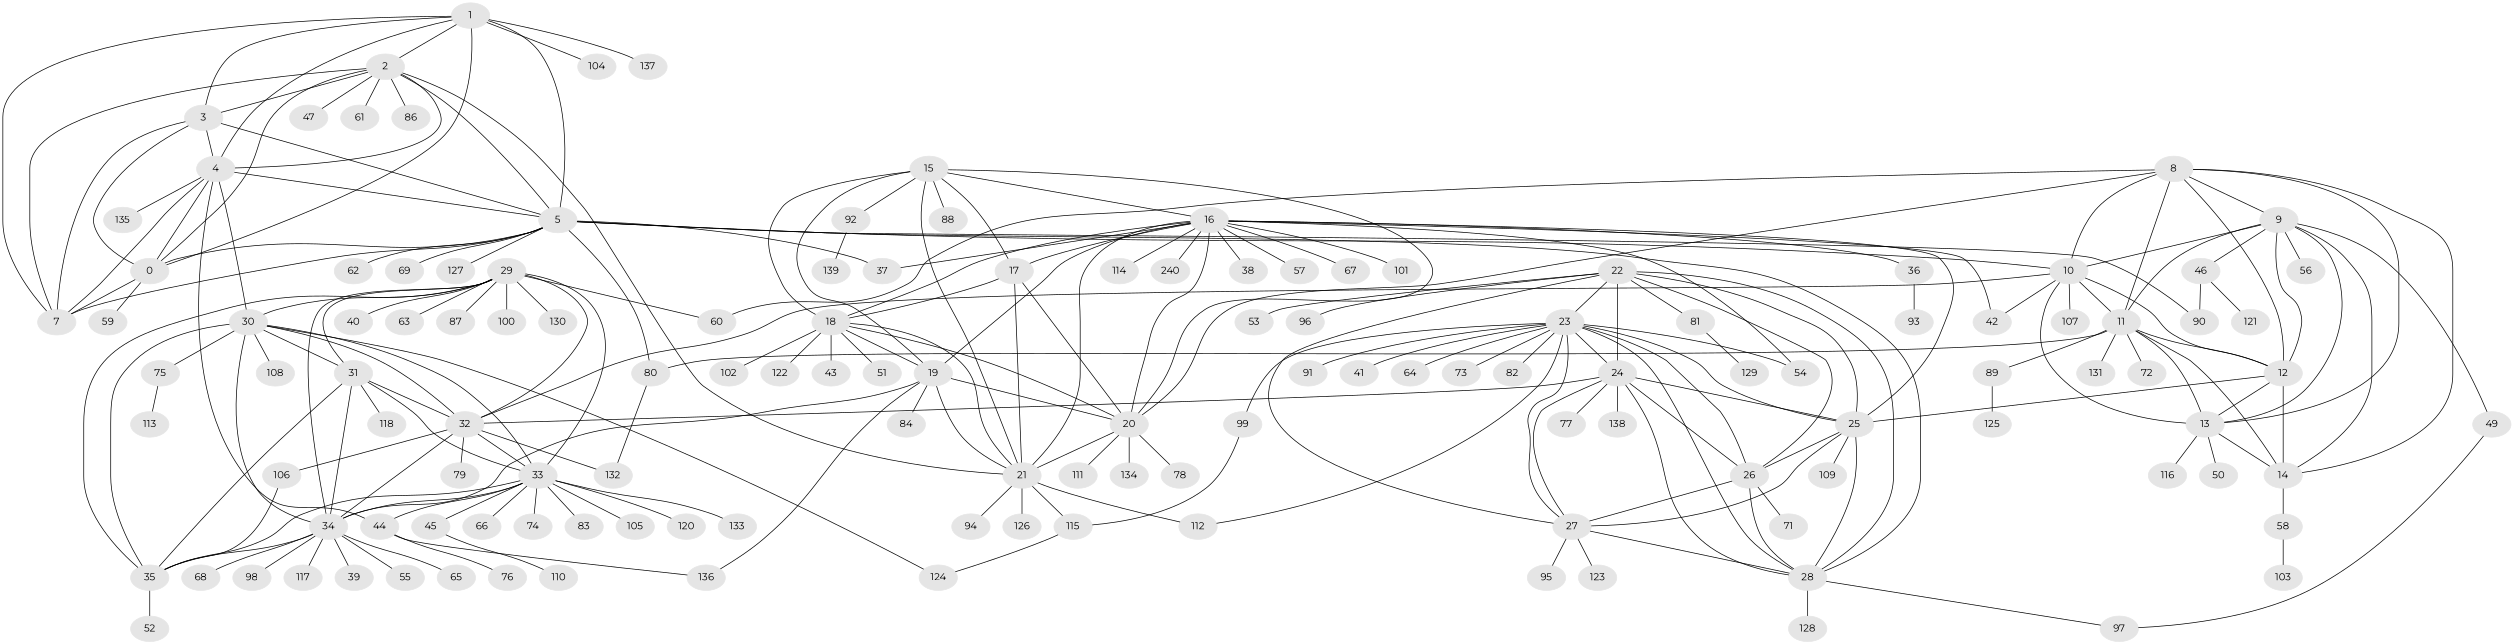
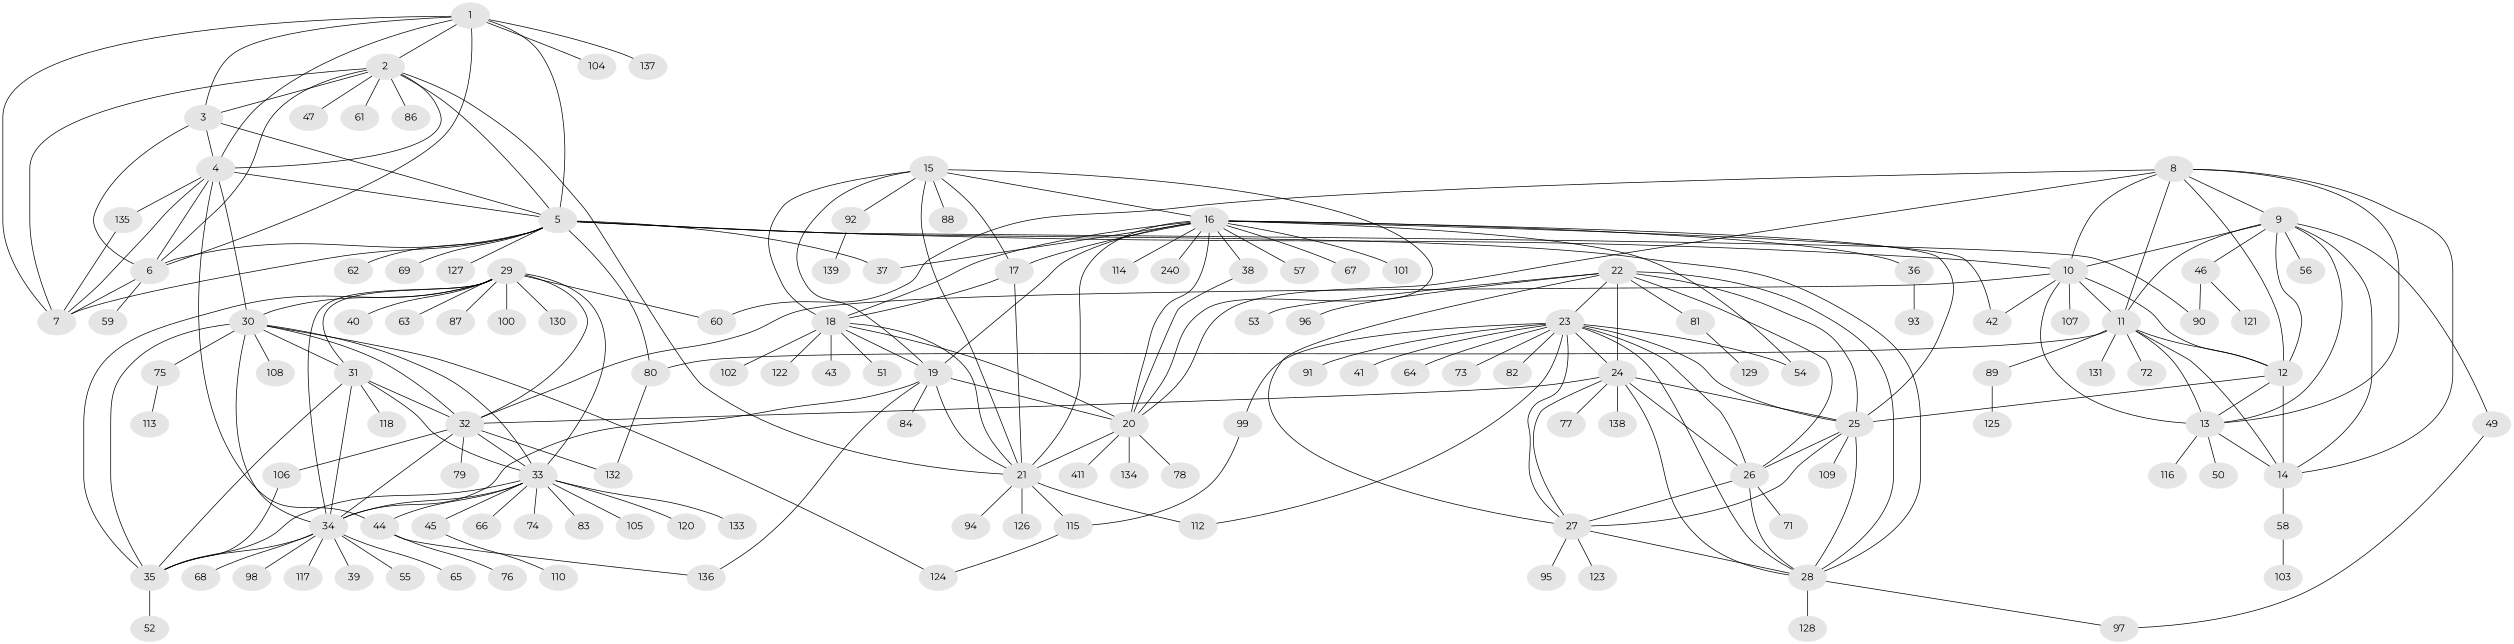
(88, 190) -> (90, 271)
(150, 271) -> (150, 271)
(1072, 348) -> (1168, 332)
(1078, 476) -> (1078, 476)
